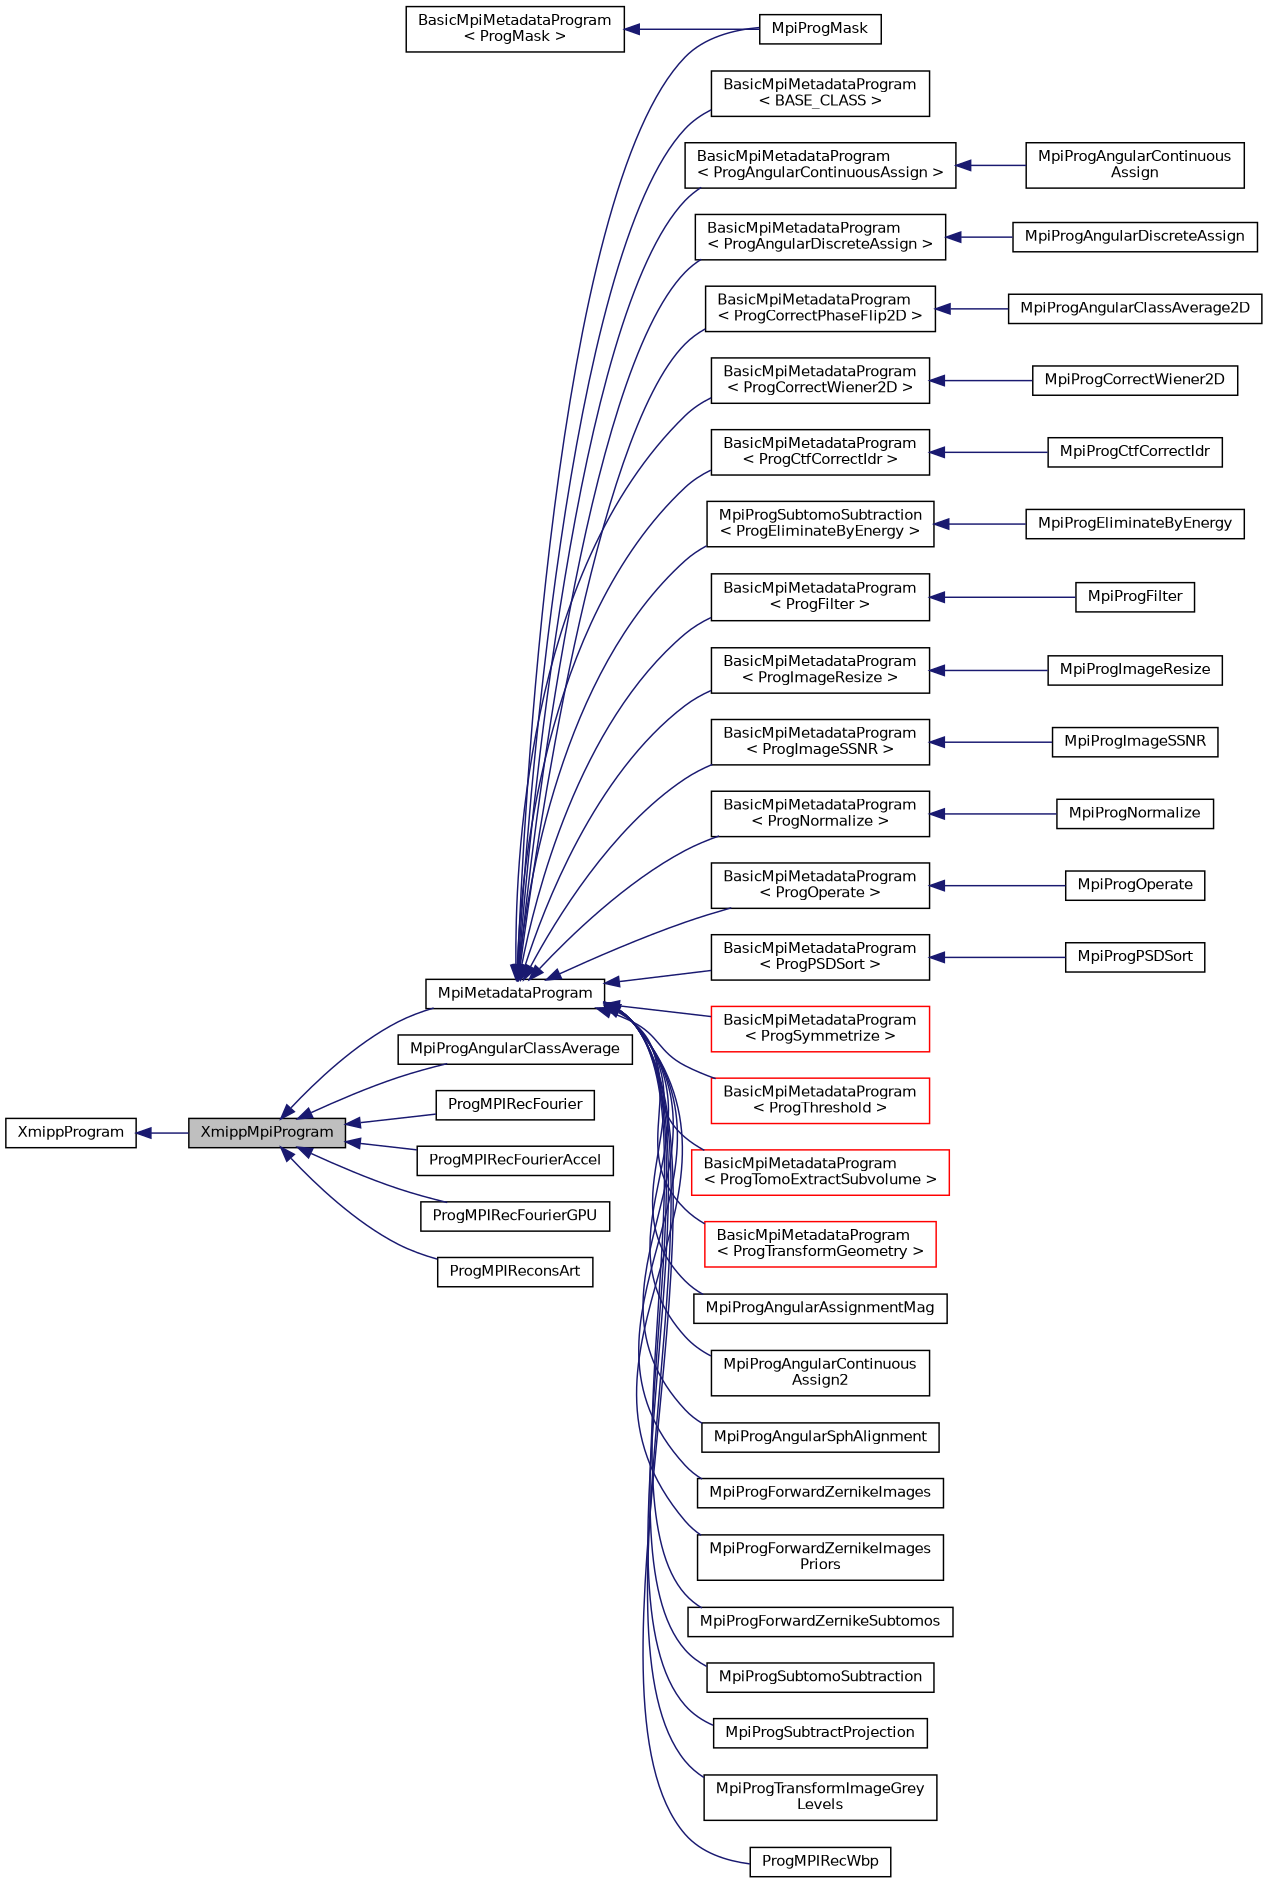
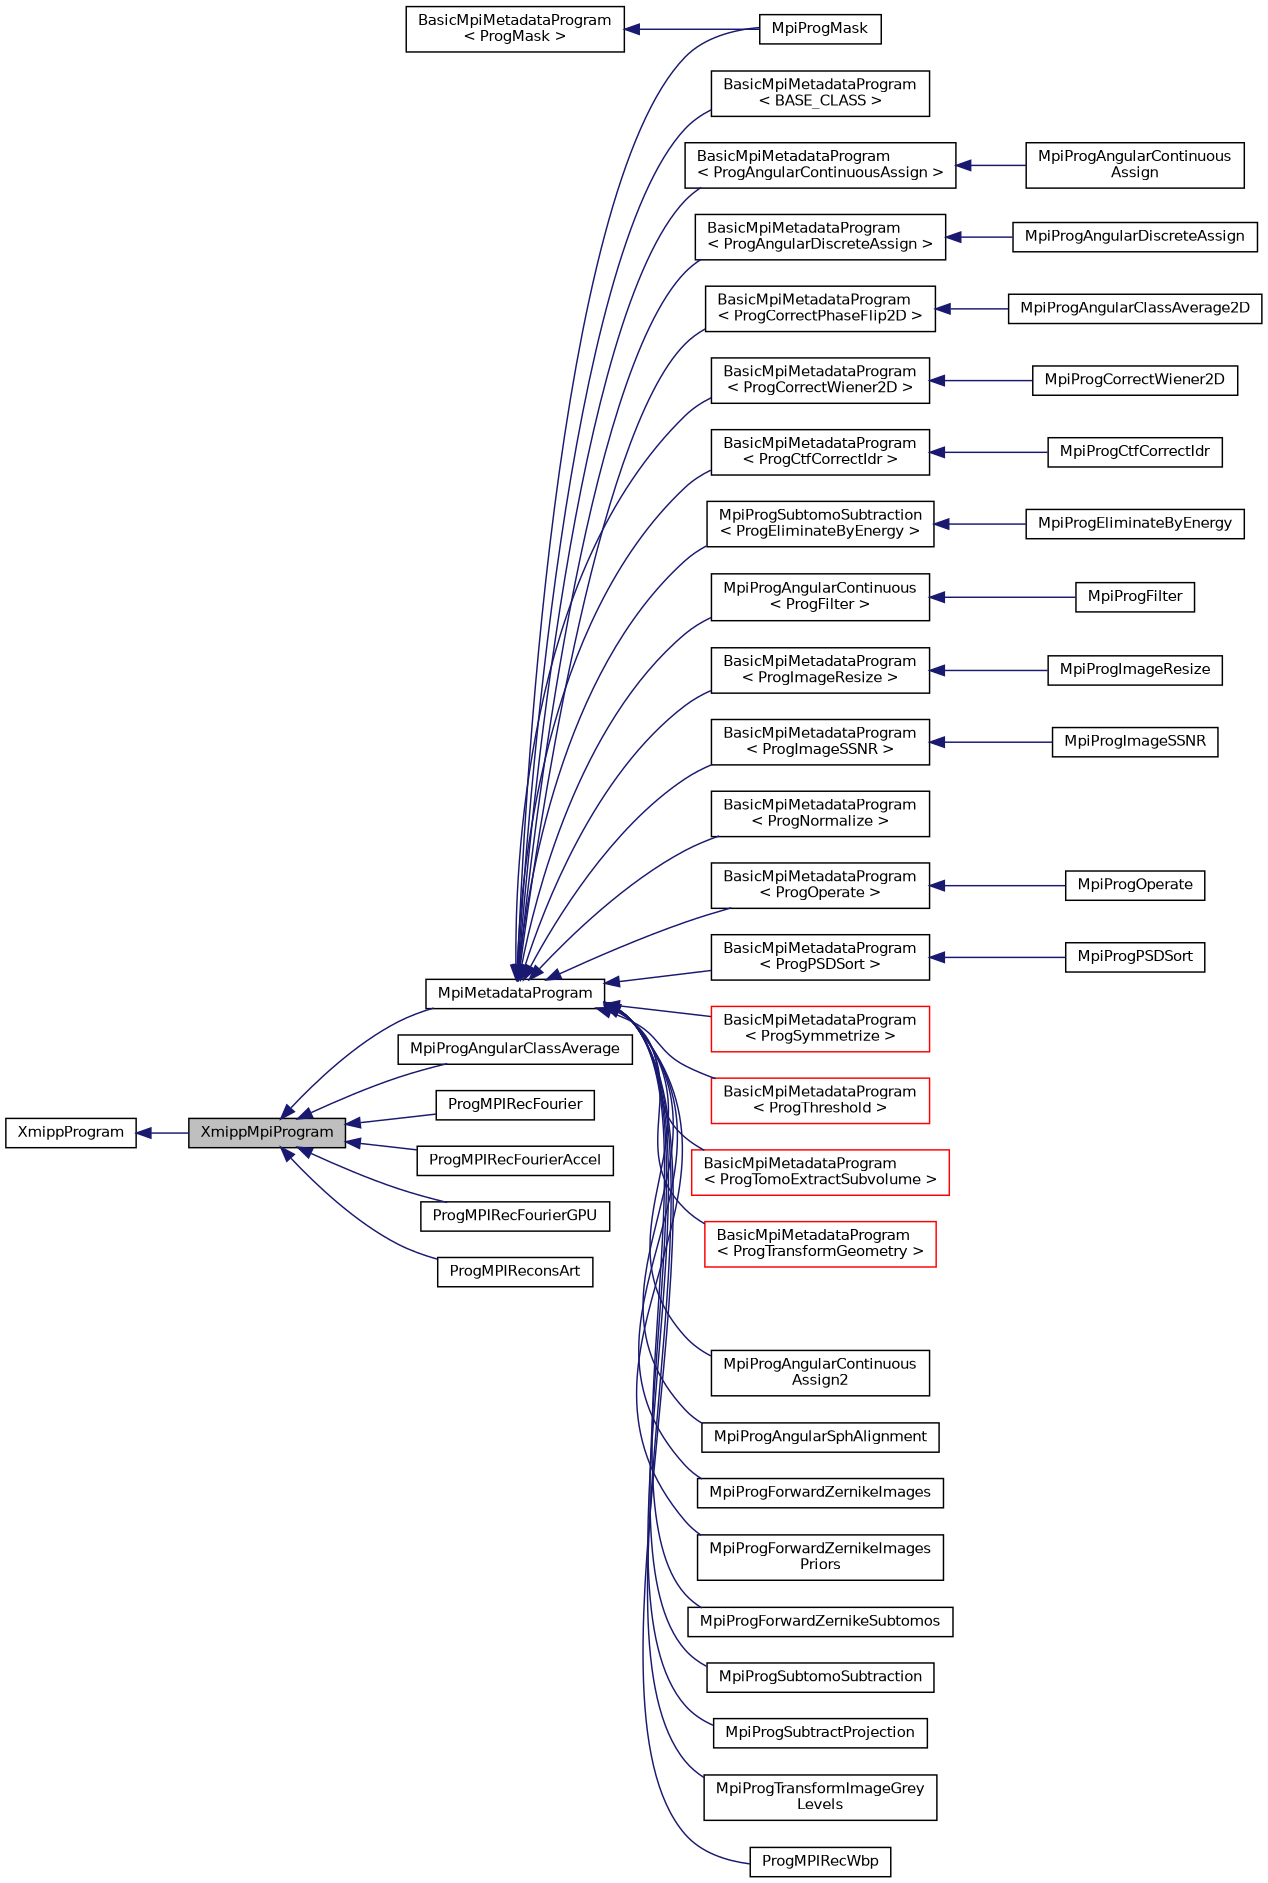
(821, 597) -> (821, 597)
(1135, 814) -> none
(821, 1309) -> none
